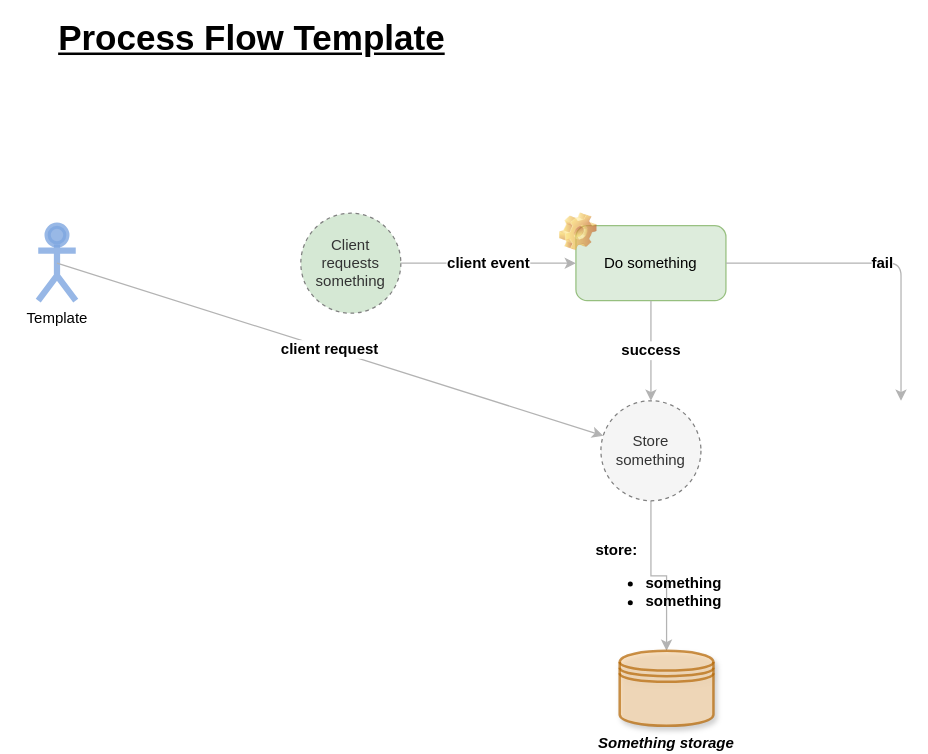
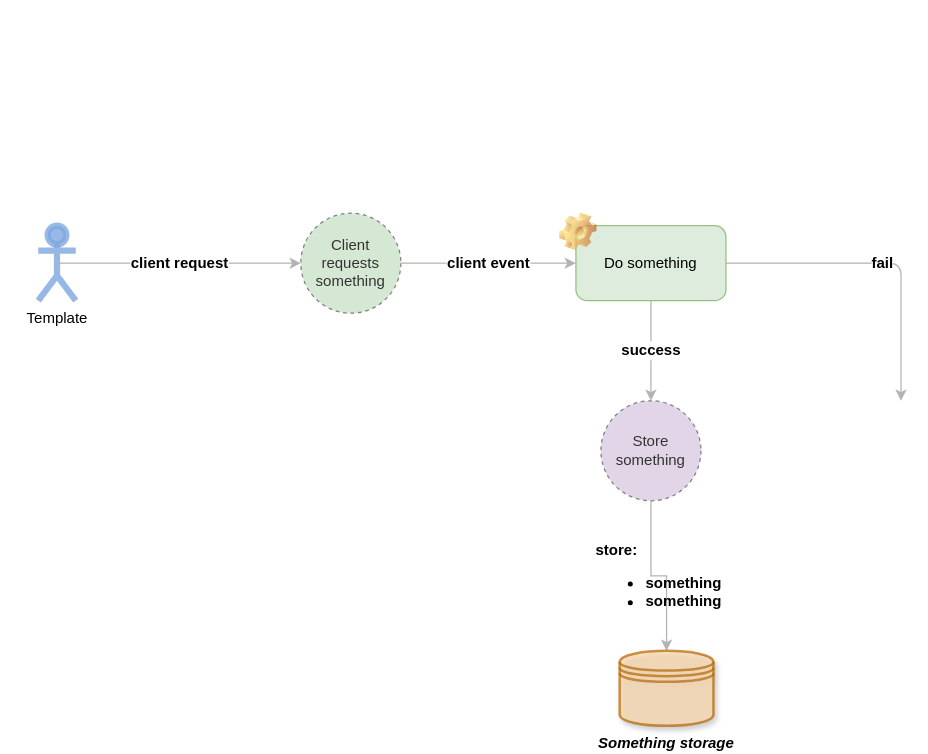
(252, 38) -> none
(330, 349) -> (178, 263)
(651, 451) -> (651, 451)
